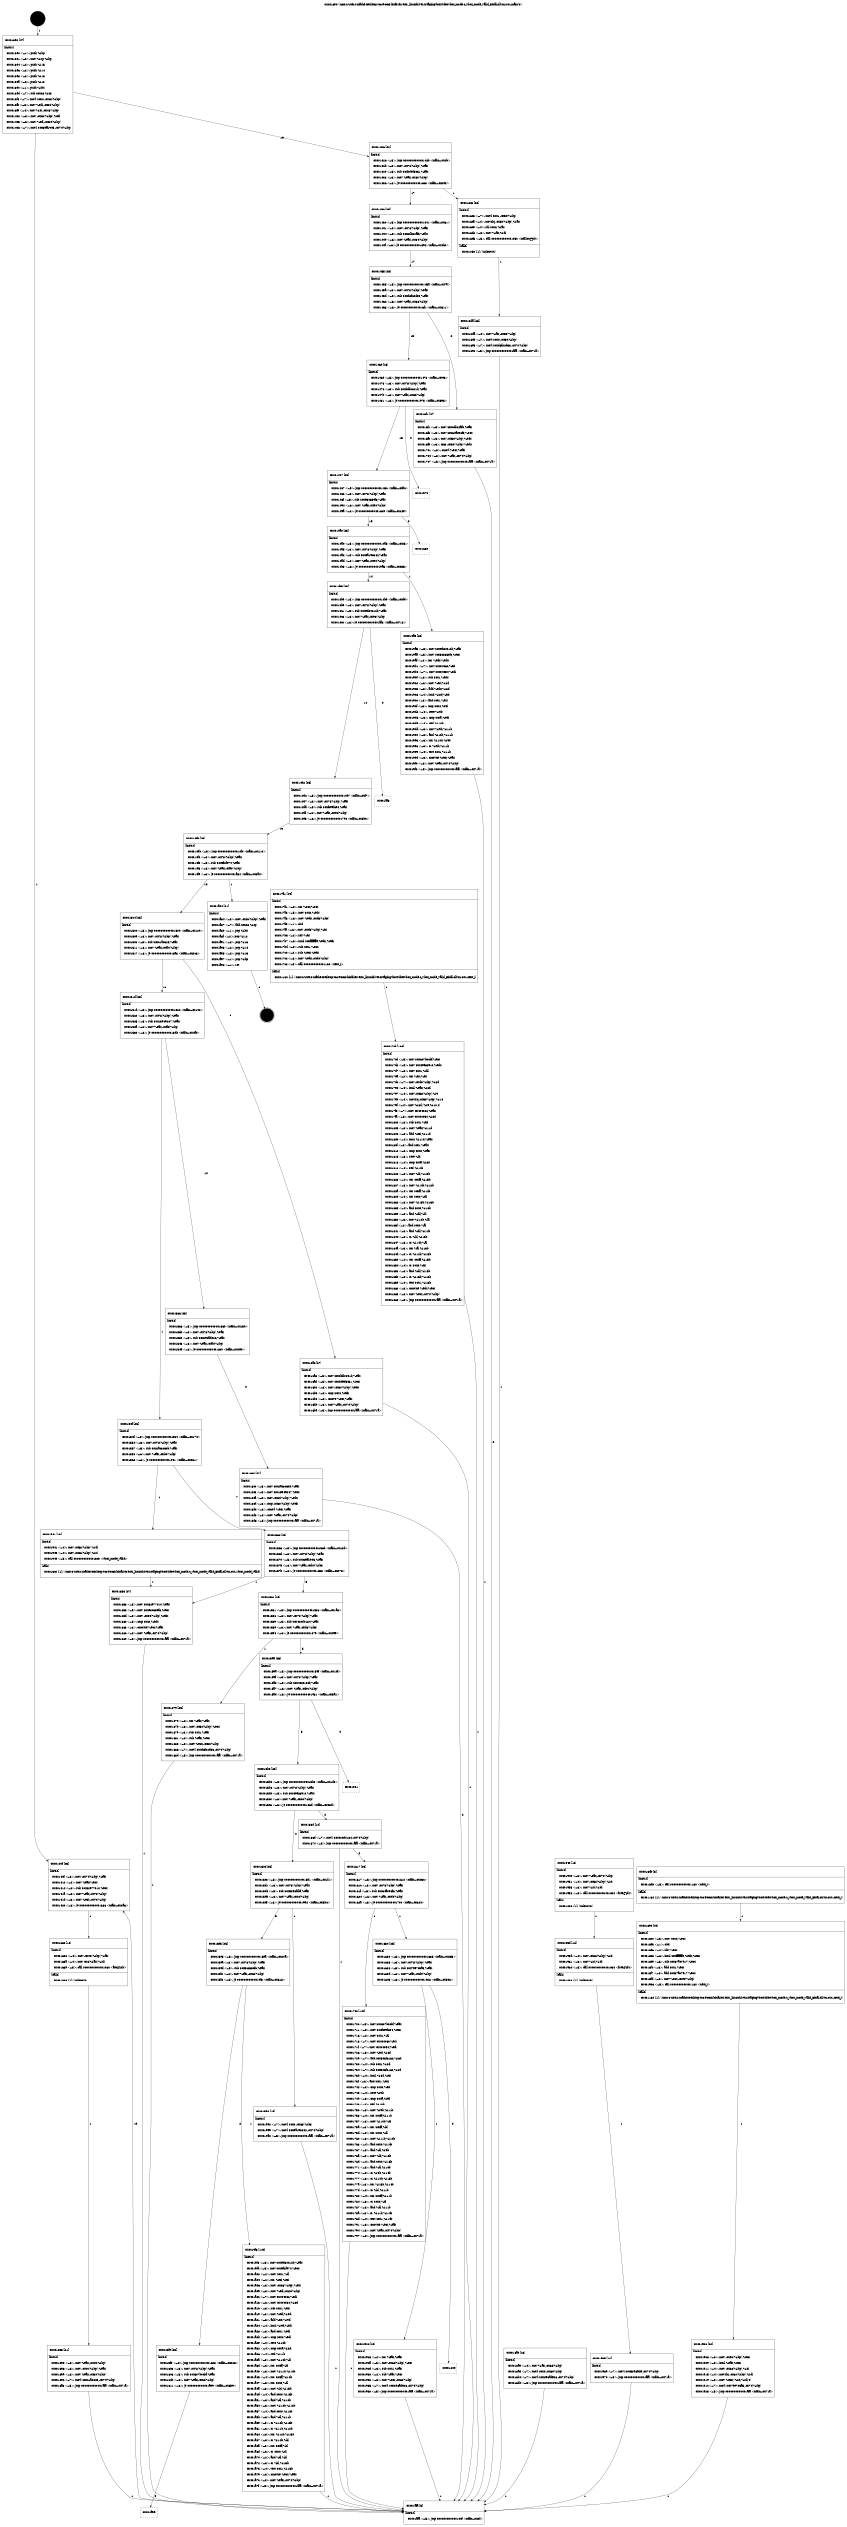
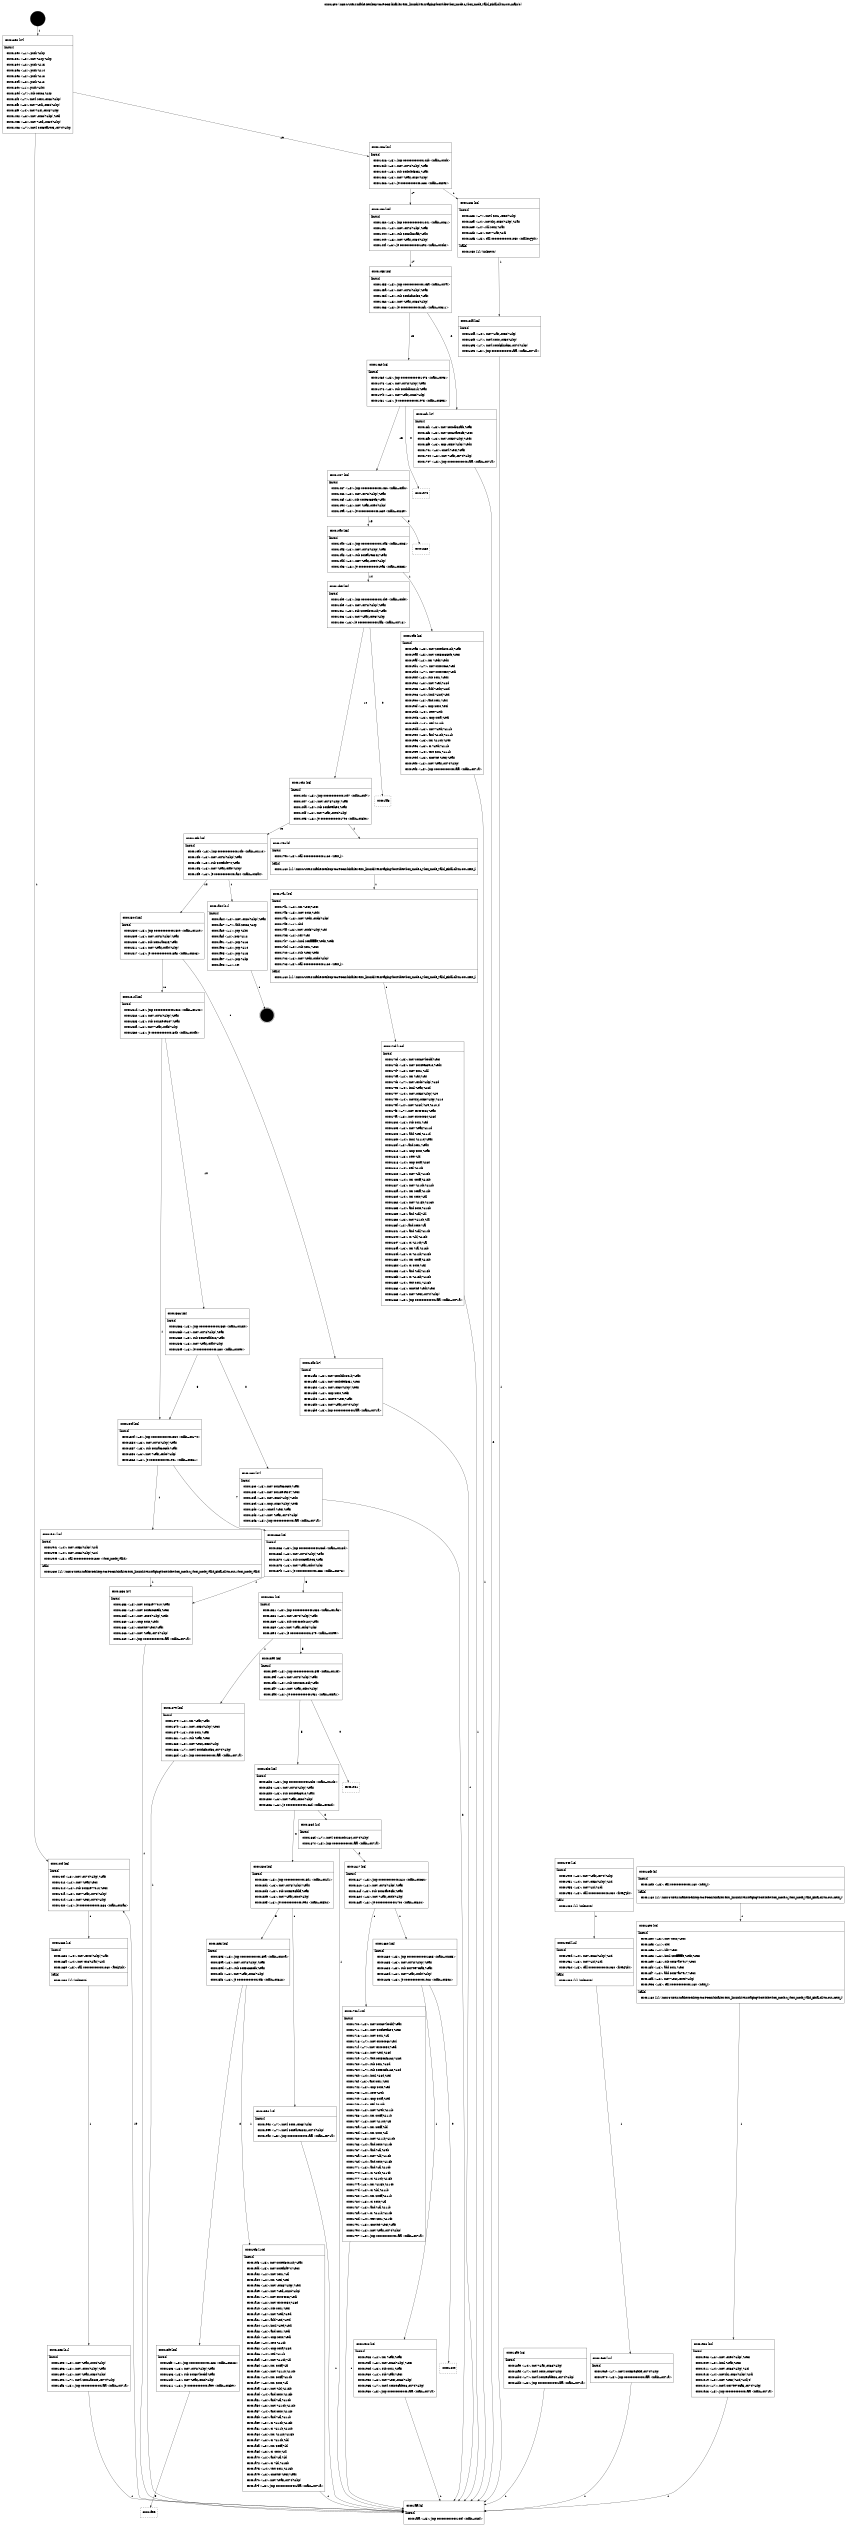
none -> (374, 857)
none -> (184, 1386)
